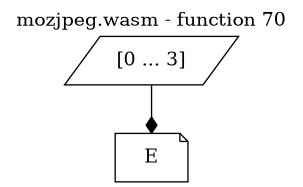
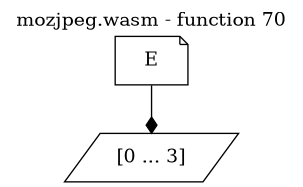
(152, 101) -> (152, 101)
